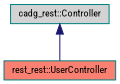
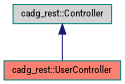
(60, 70) -> (62, 70)
